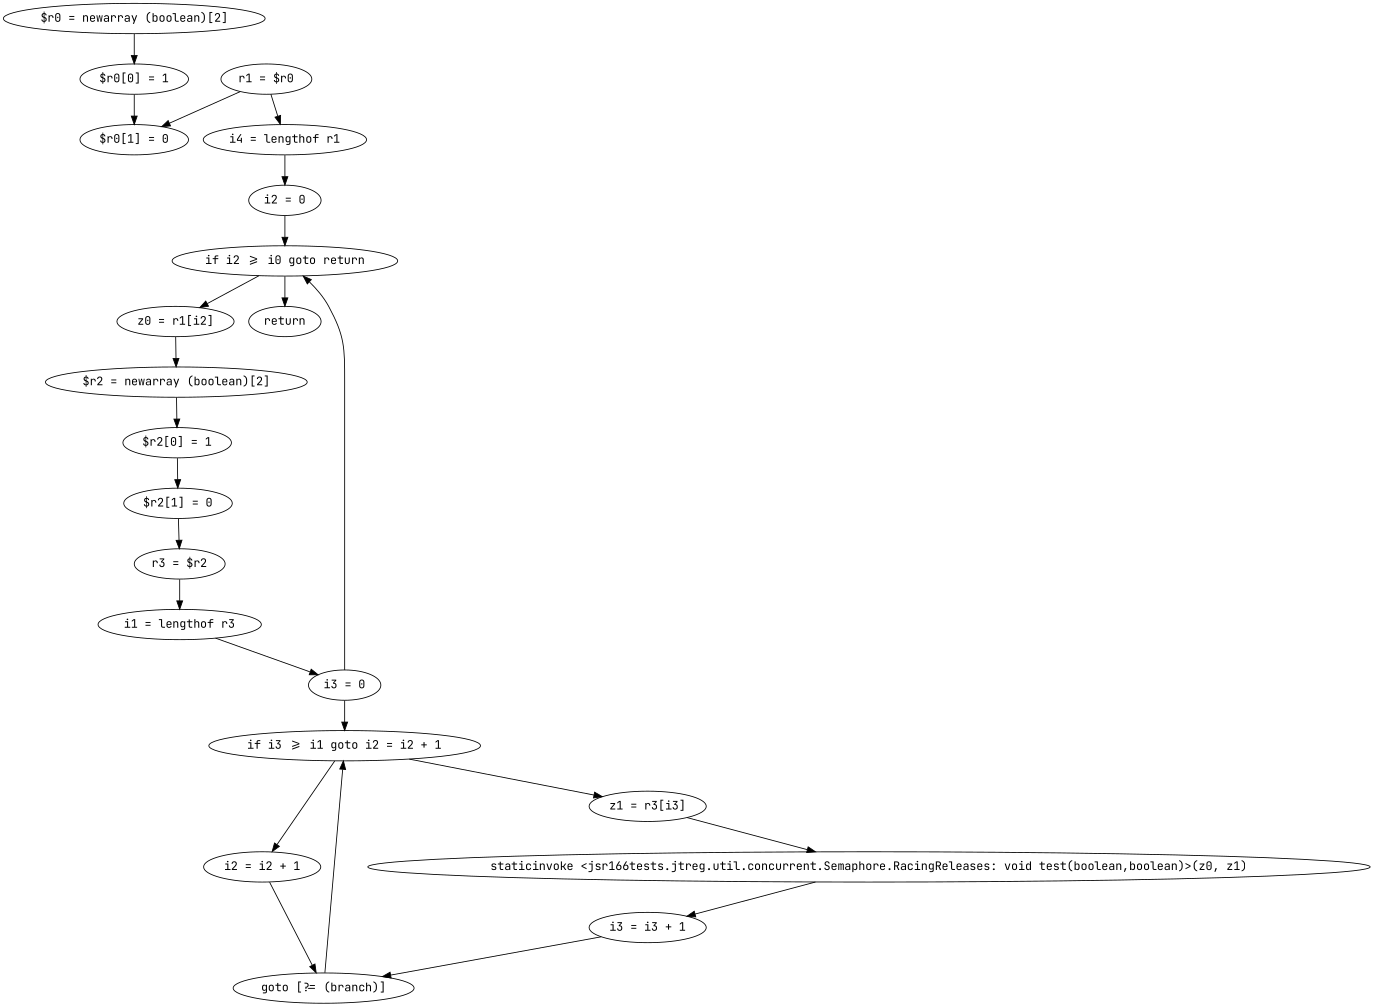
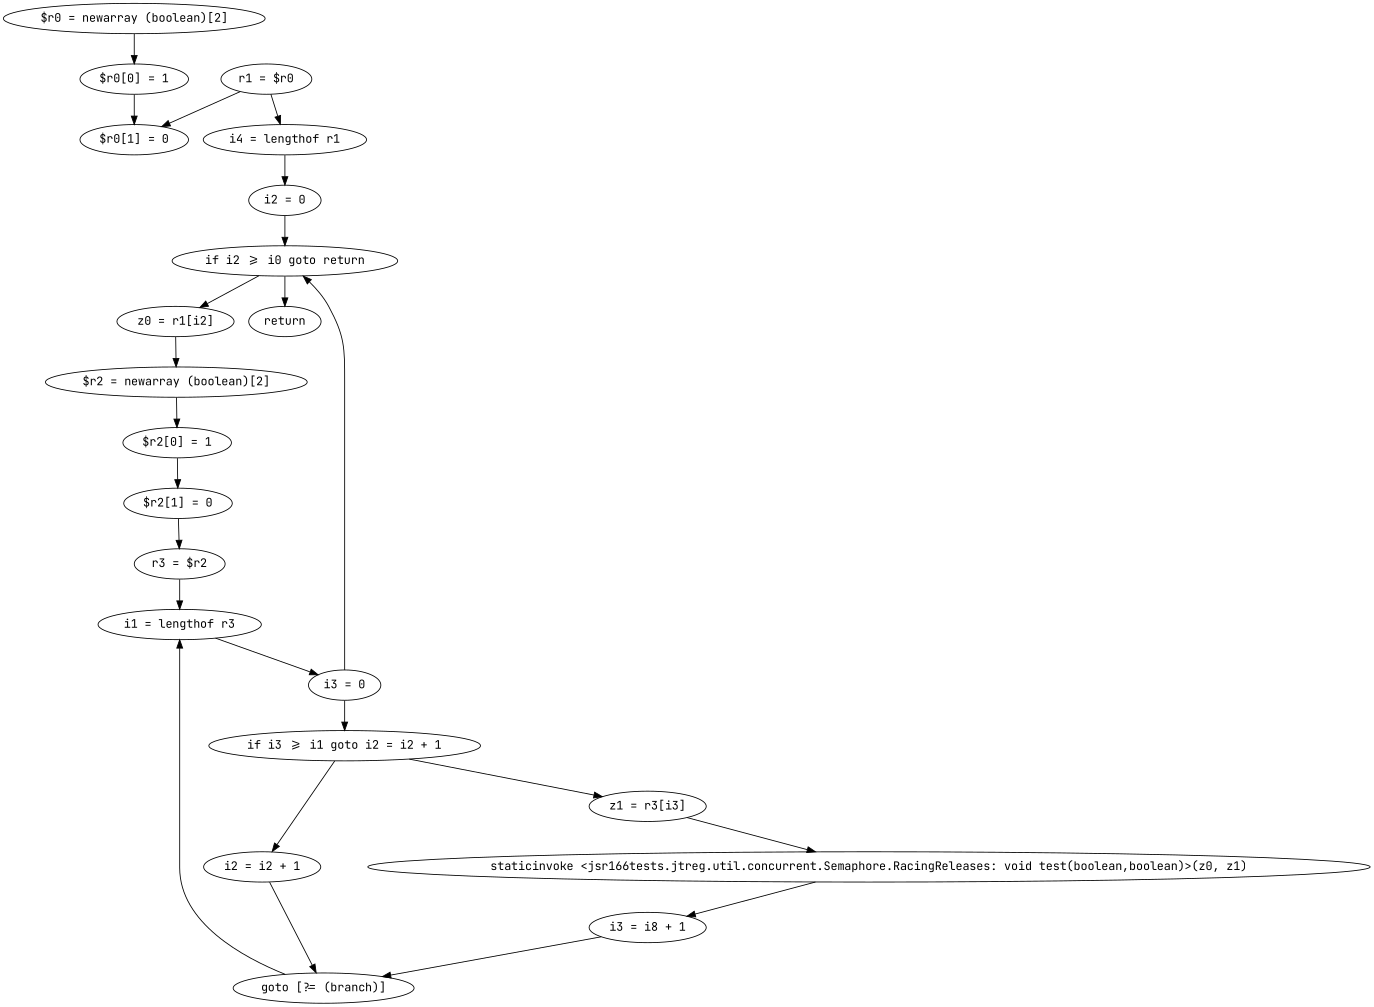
(334, 871) -> (180, 837)
(648, 928) -> (648, 928)
